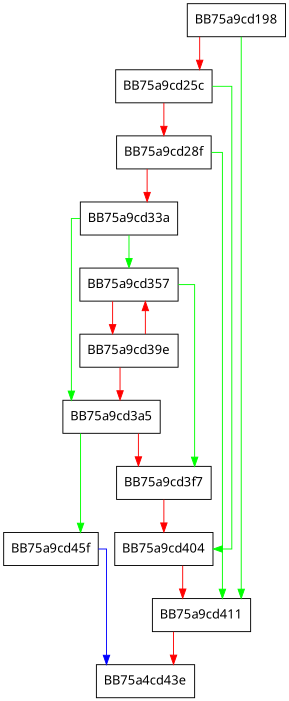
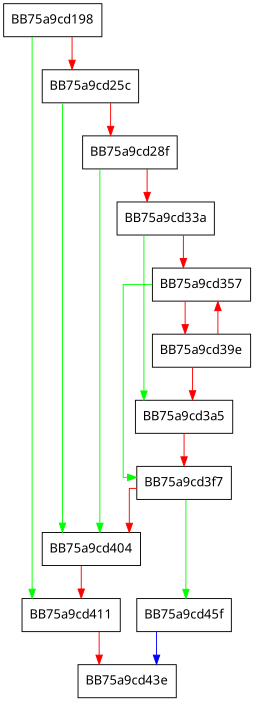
(129, 247) -> (183, 247)
(222, 365) -> (100, 346)
(81, 478) -> (186, 544)
(146, 681) -> (127, 681)
